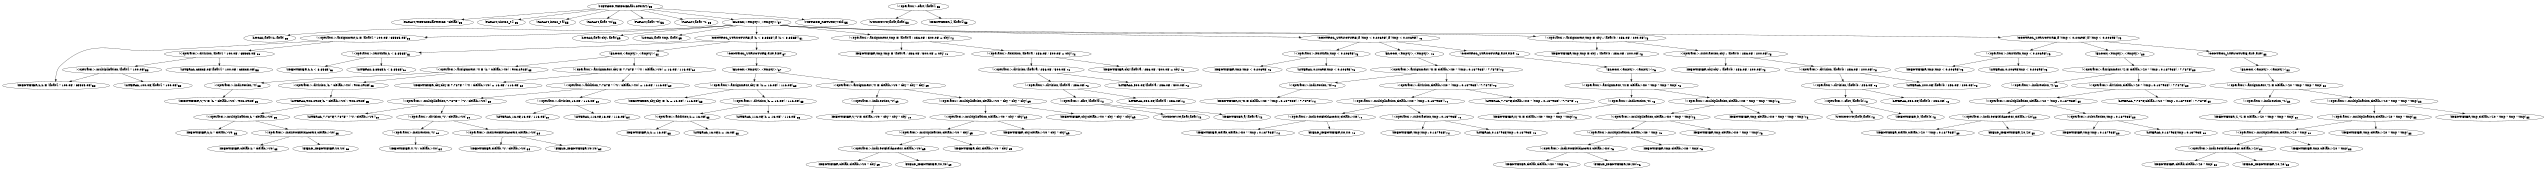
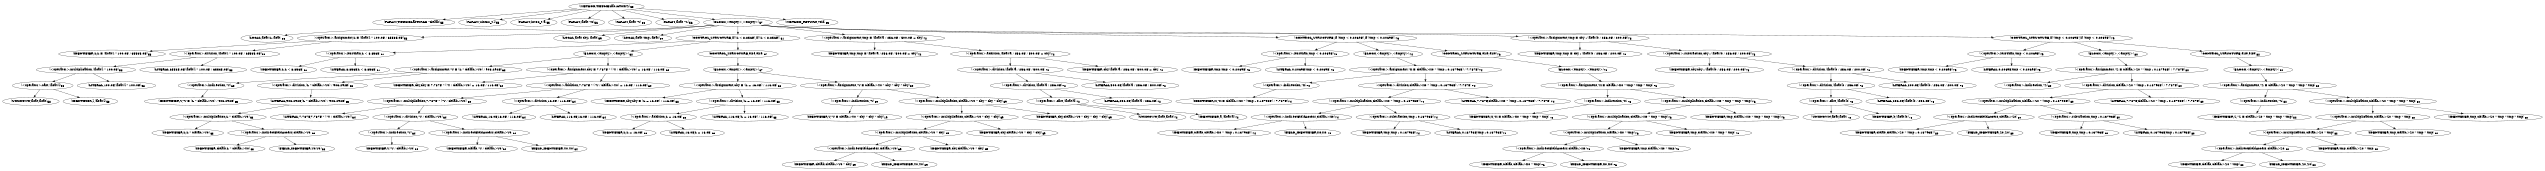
(85, 77) -> (65, 77)
